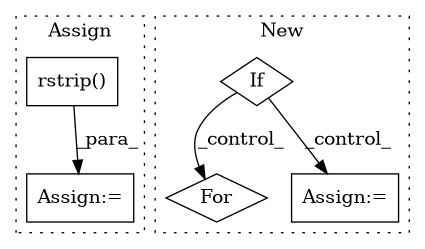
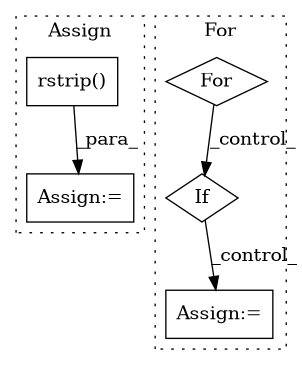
(282, 31) -> (221, 31)
(202, 123) -> (210, 134)
